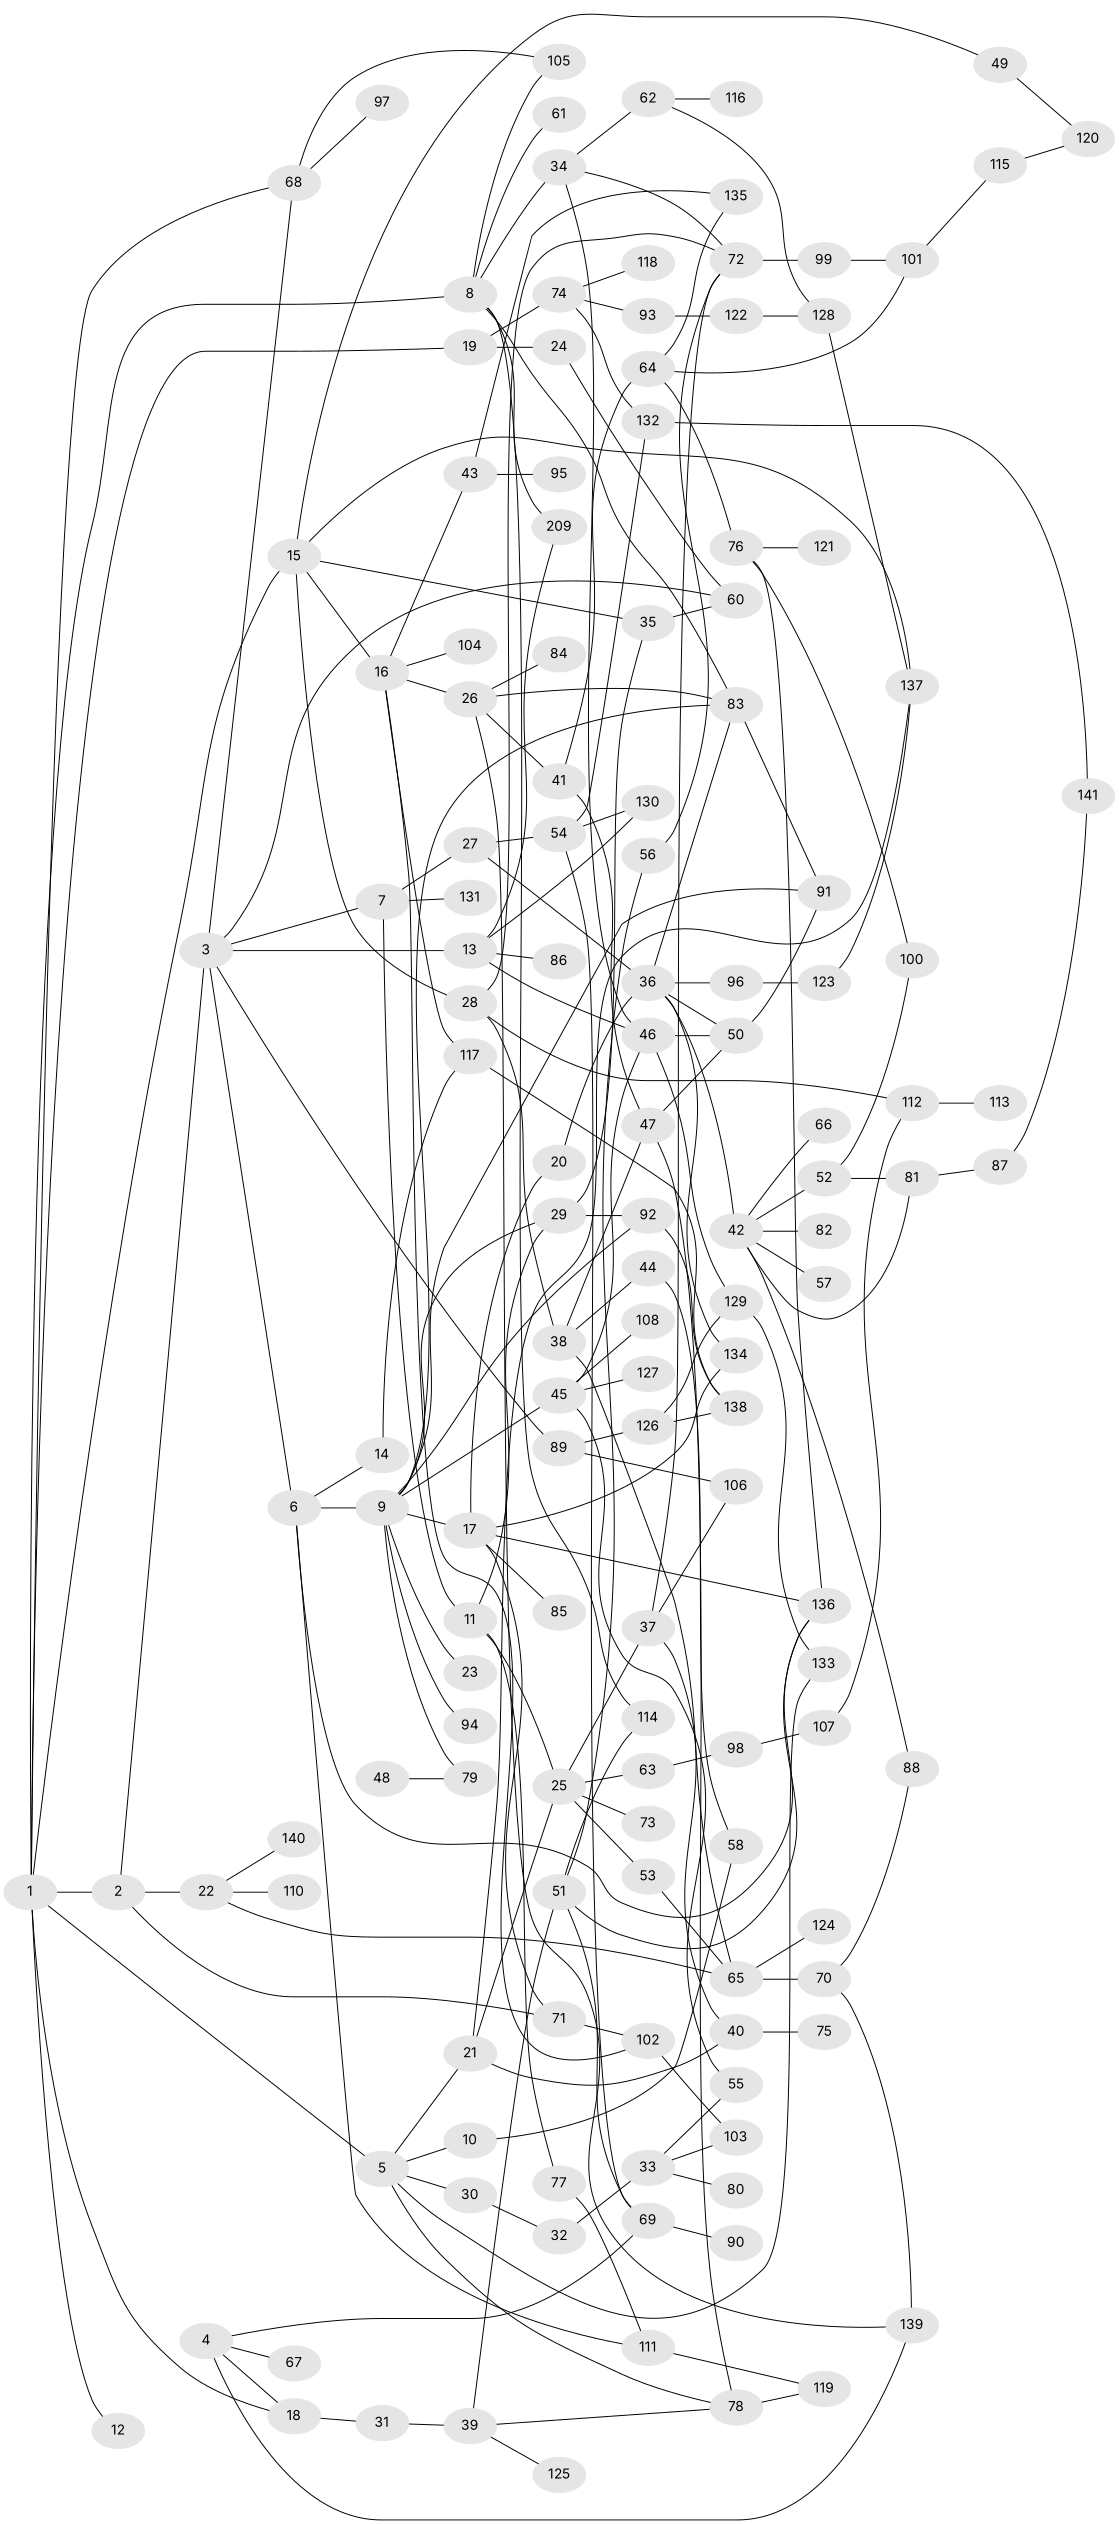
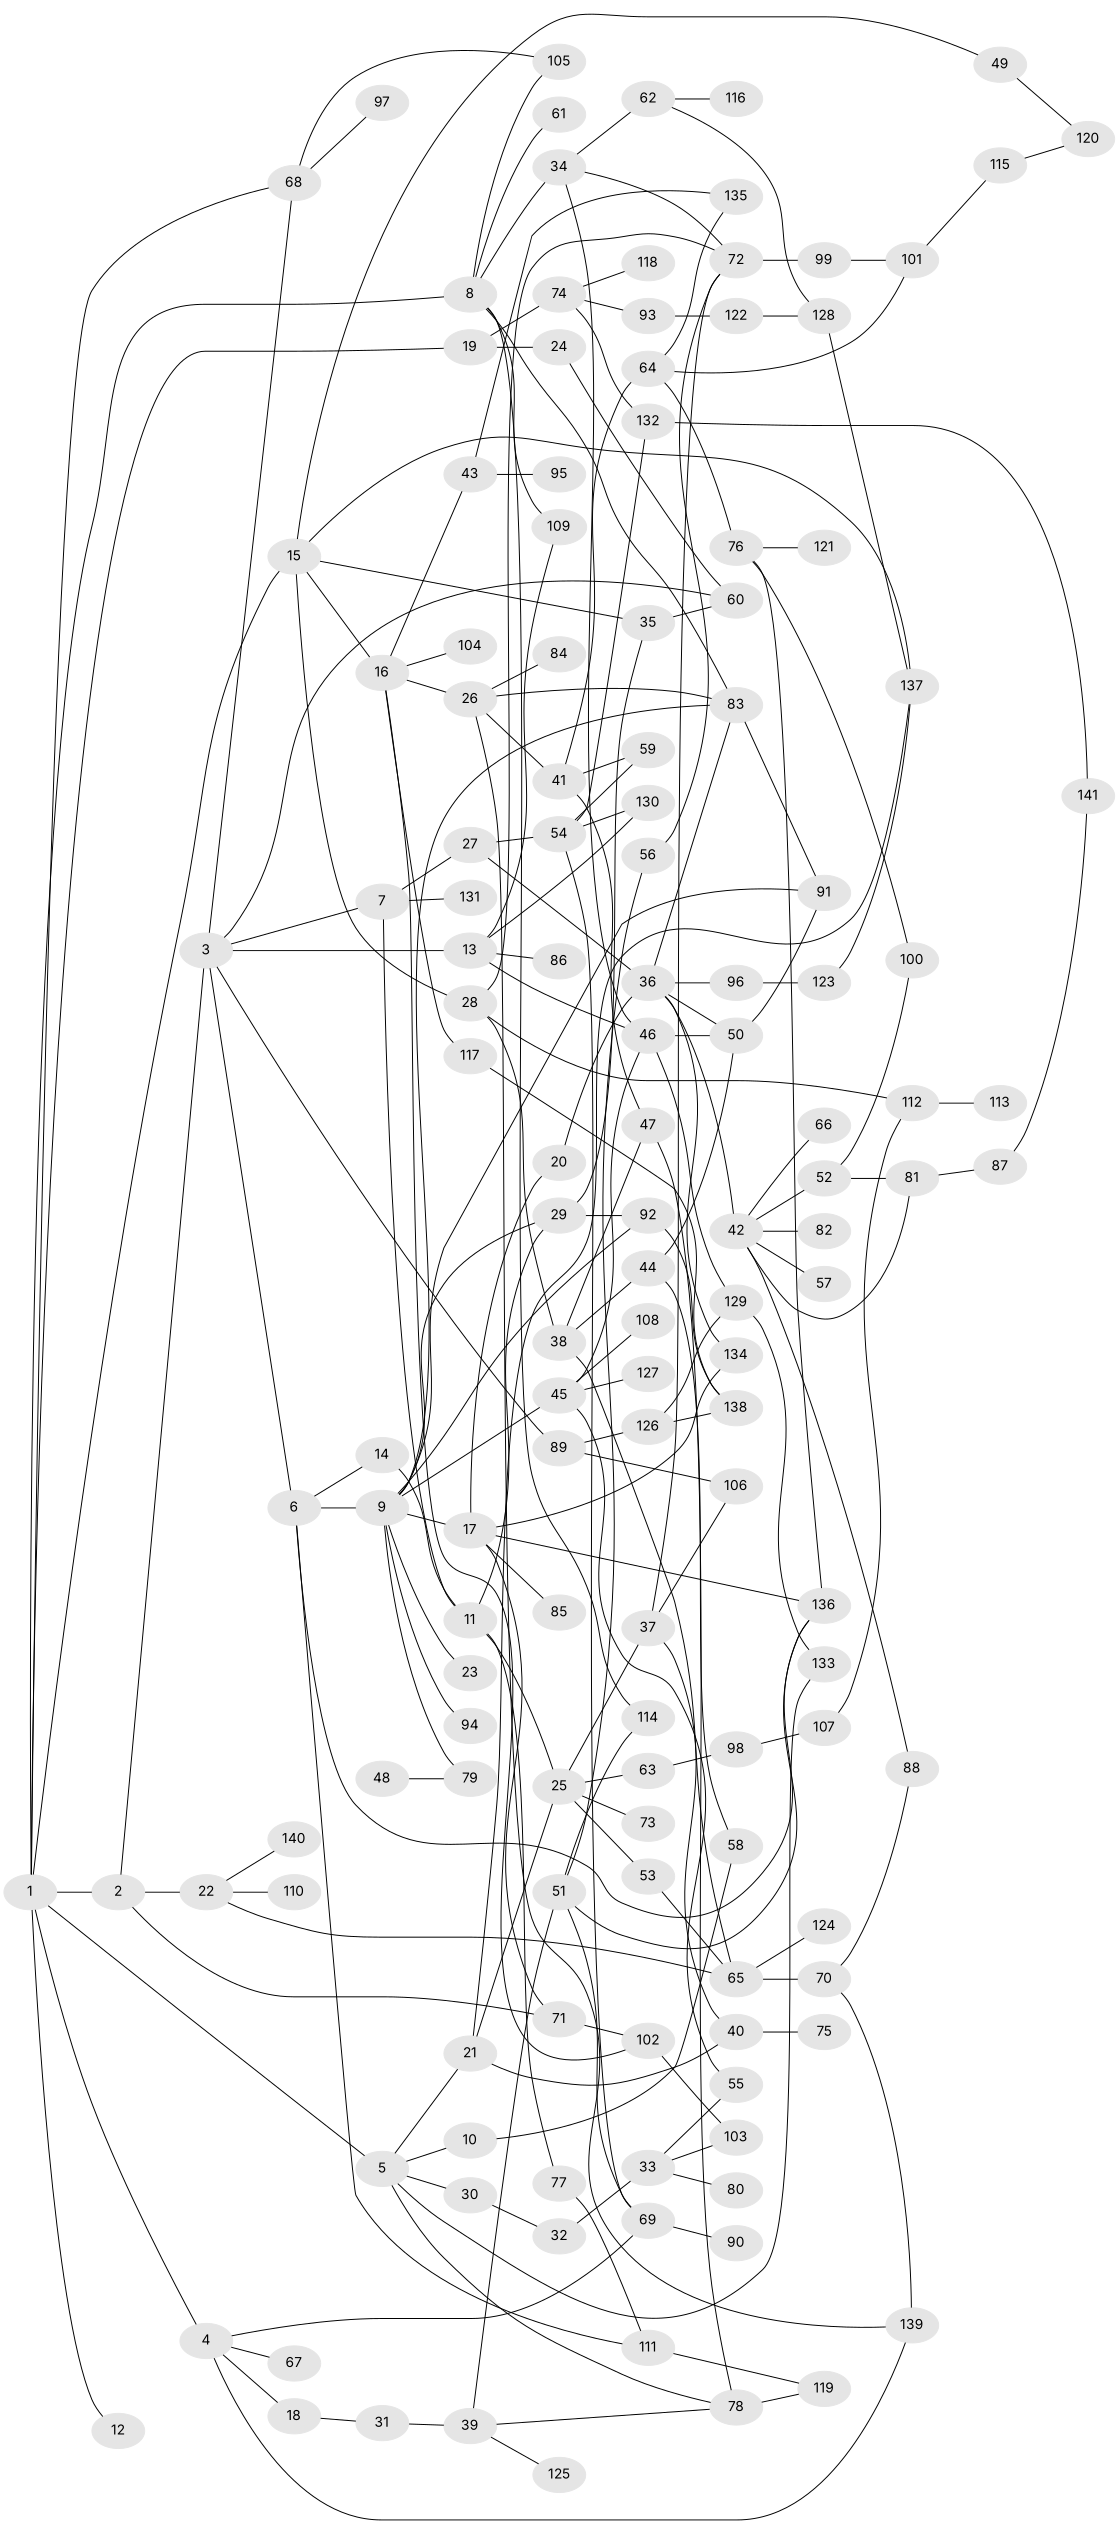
(559, 527) -> (559, 527)
none -> (648, 750)
(687, 1087) -> (710, 1158)
(402, 1231) -> (427, 1537)
(83, 2201) -> (100, 2123)
